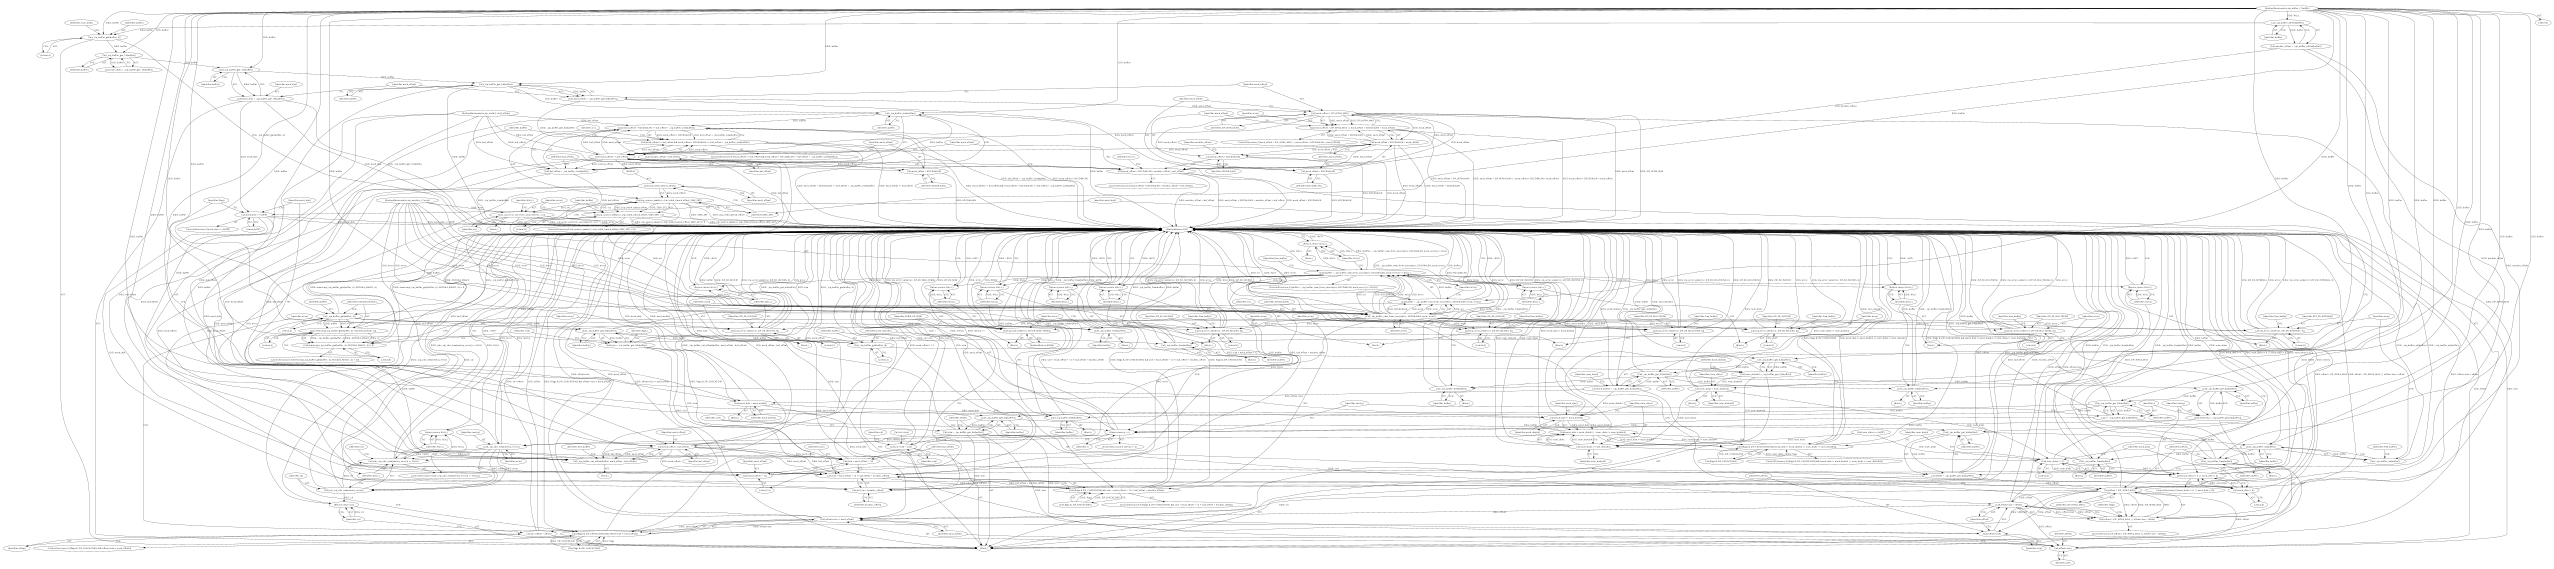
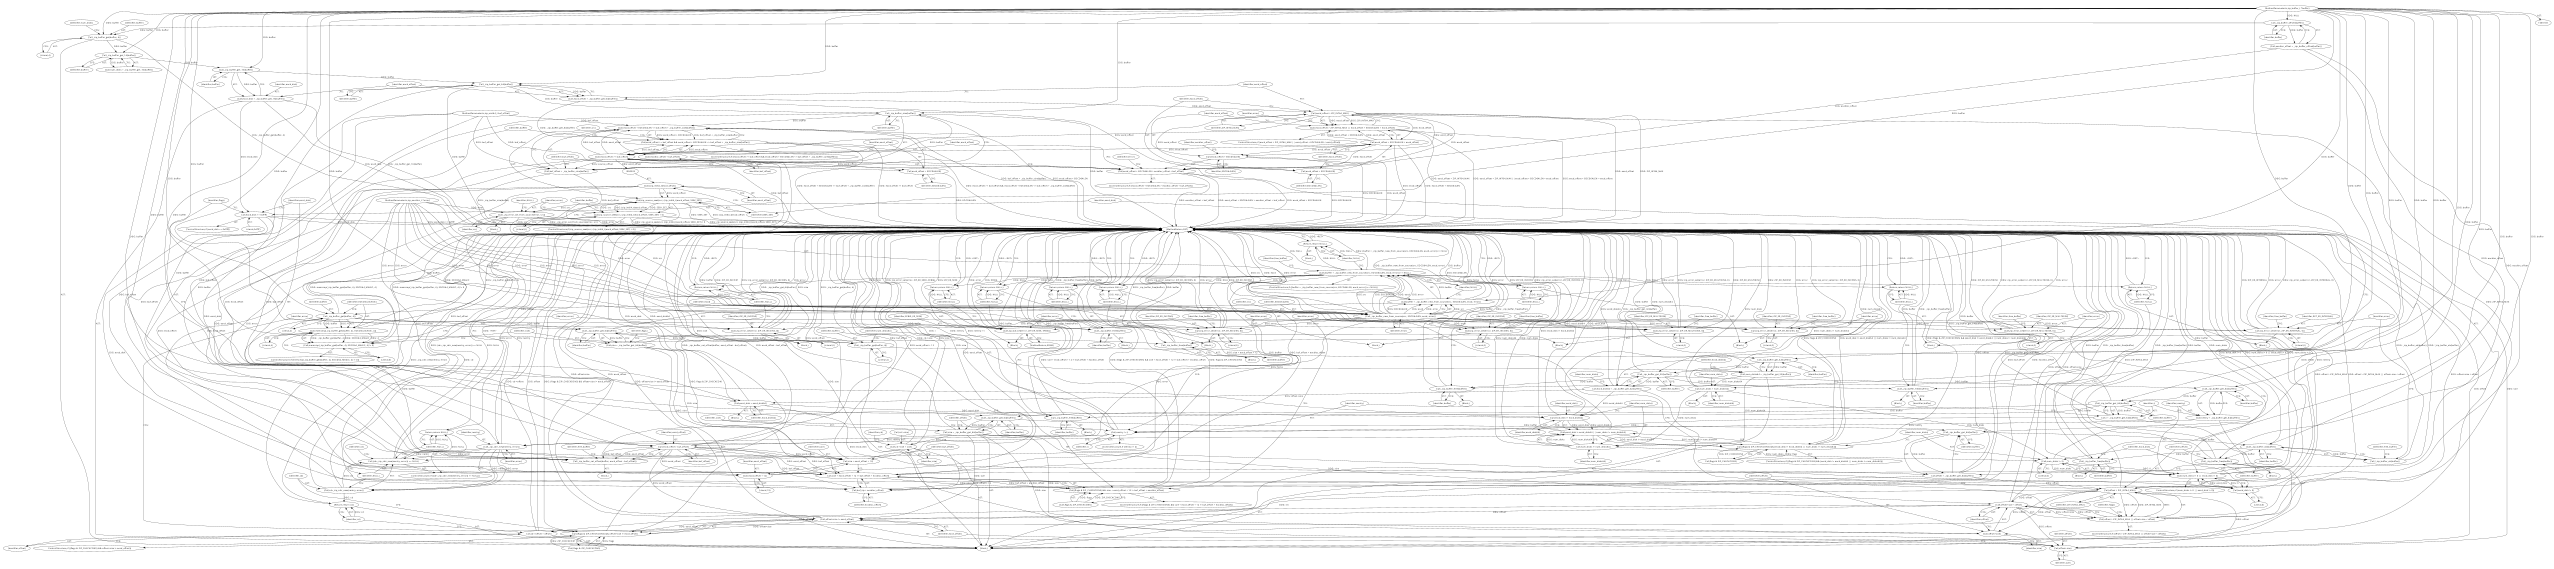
(539, 142) -> none
(254, 221) -> none
(816, 410) -> (709, 507)
(2218, 418) -> (2218, 418)
(1120, 432) -> (1120, 432)
(1871, 432) -> none
(960, 452) -> (755, 483)
none -> (776, 460)
none -> (1271, 509)
(2019, 512) -> (2019, 512)
